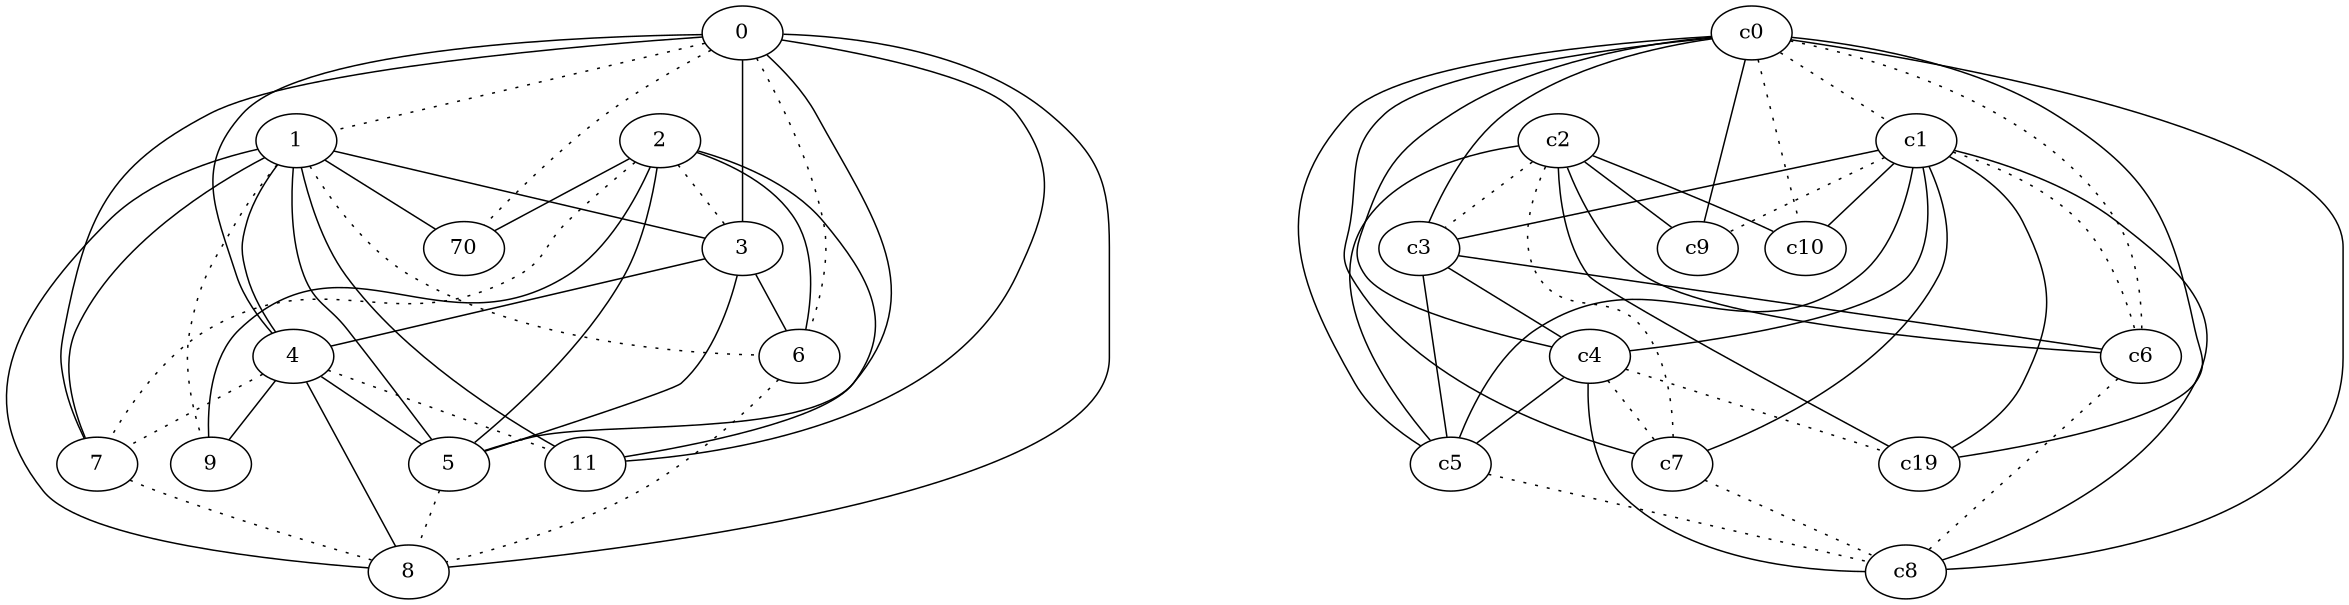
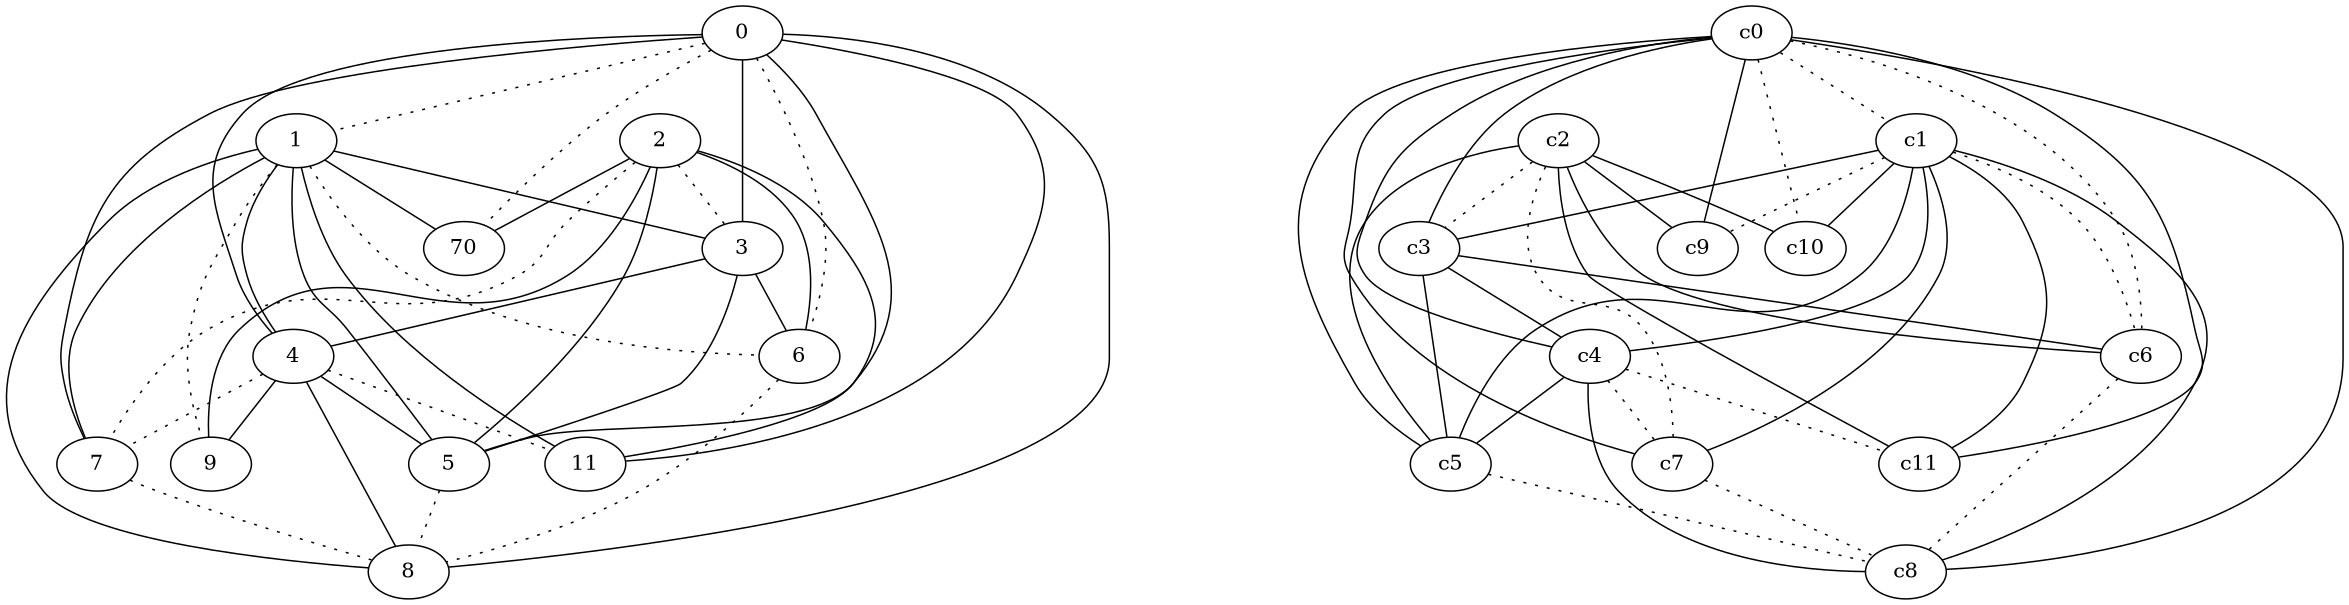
(1919, 464) -> (1919, 464)
